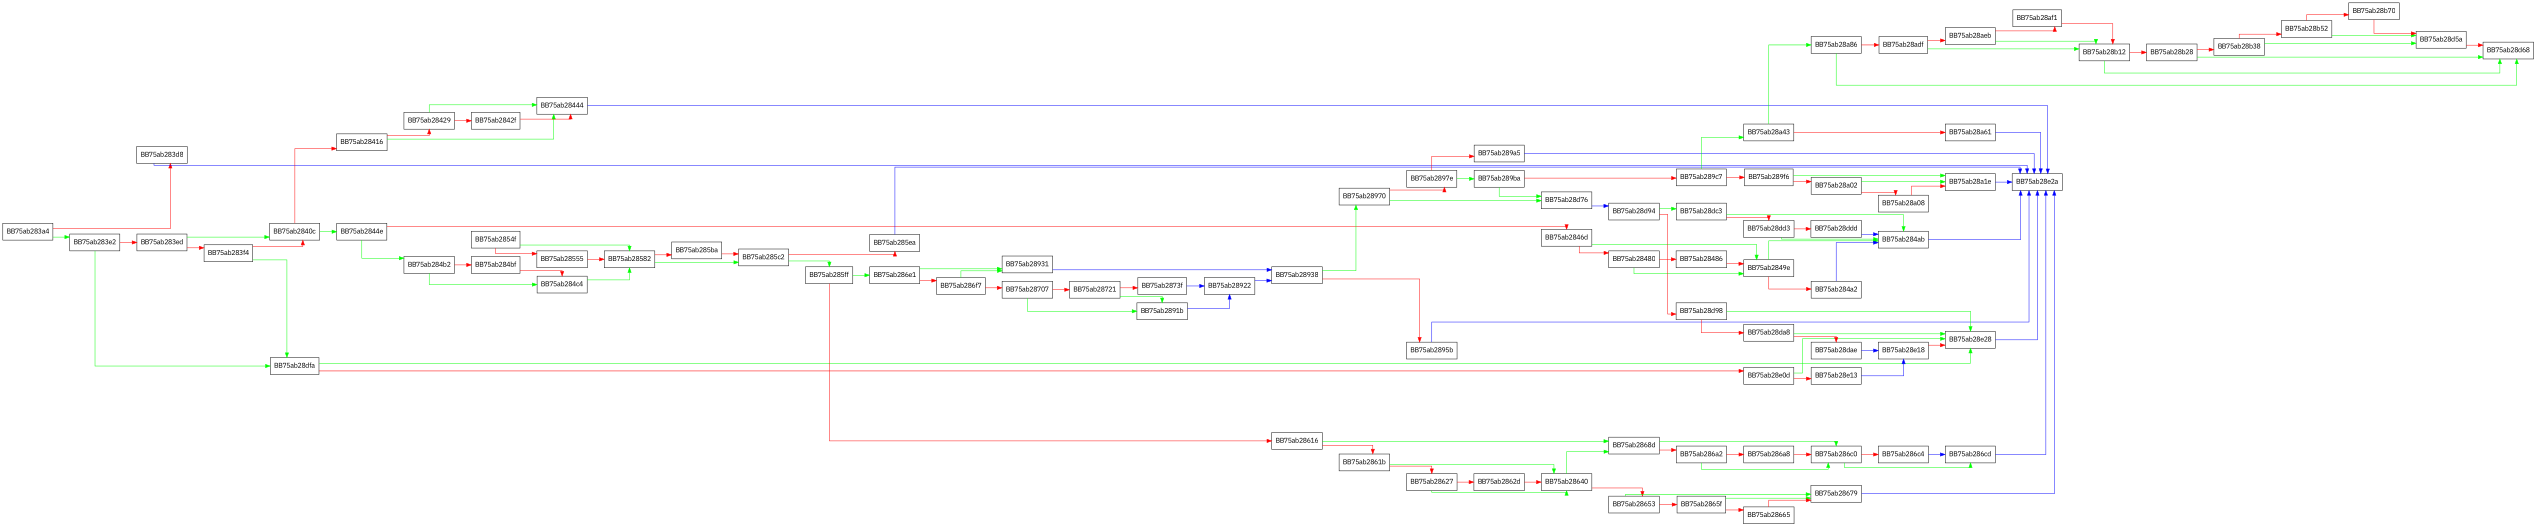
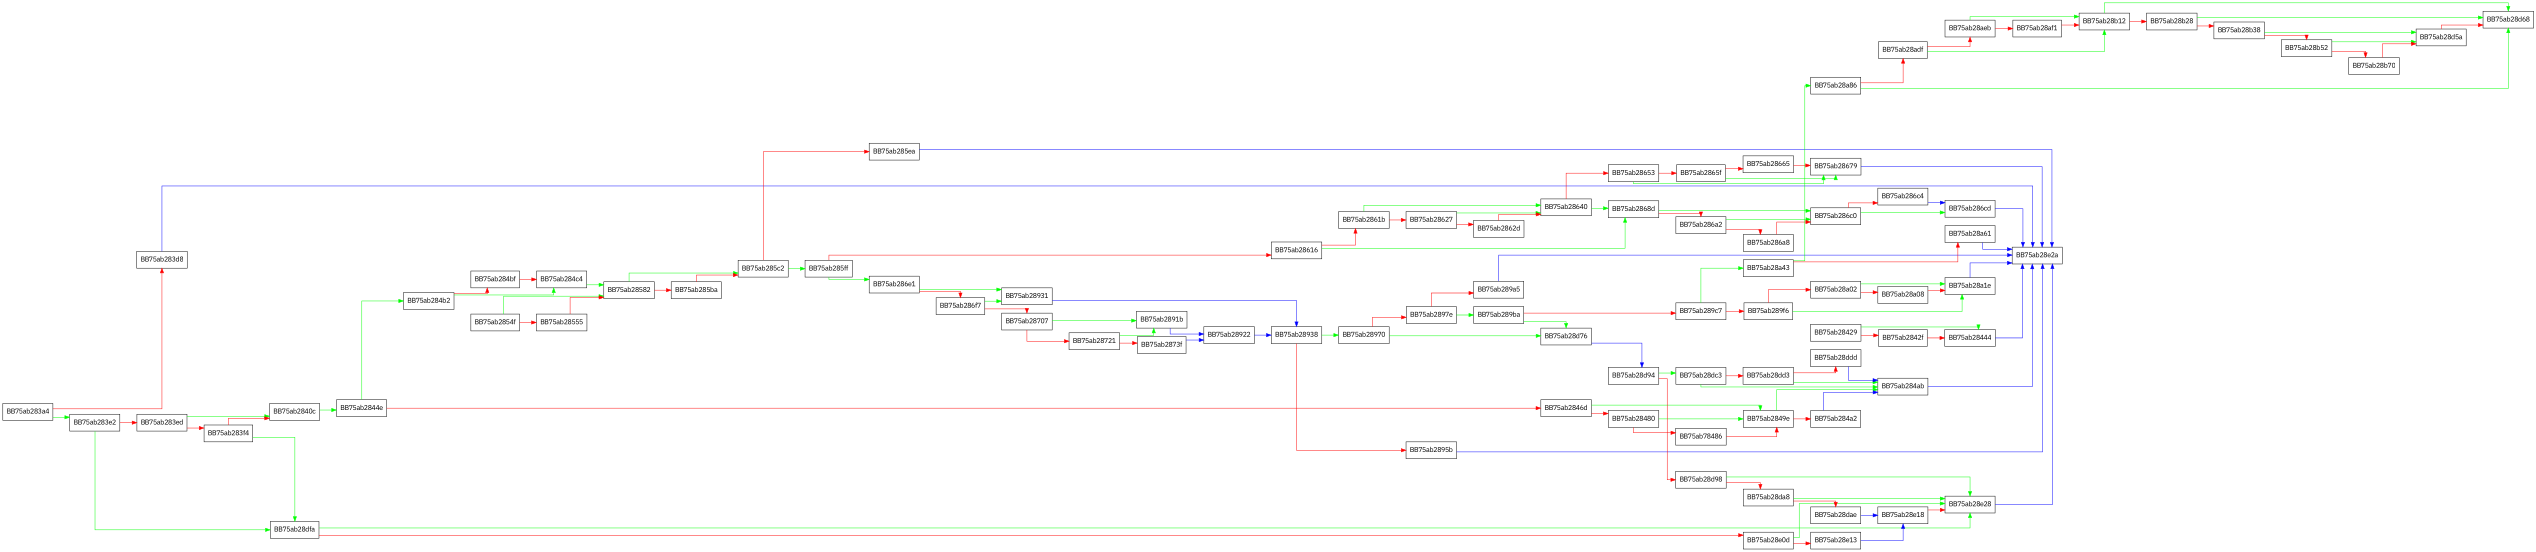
(362, 142) -> none
(1701, 259) -> (1701, 437)
